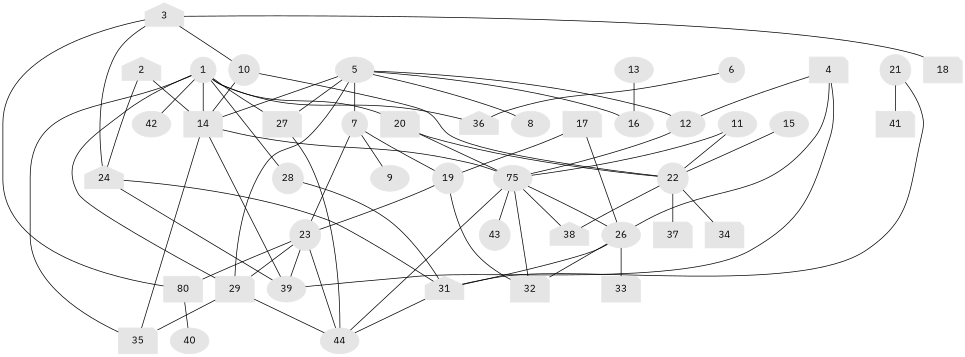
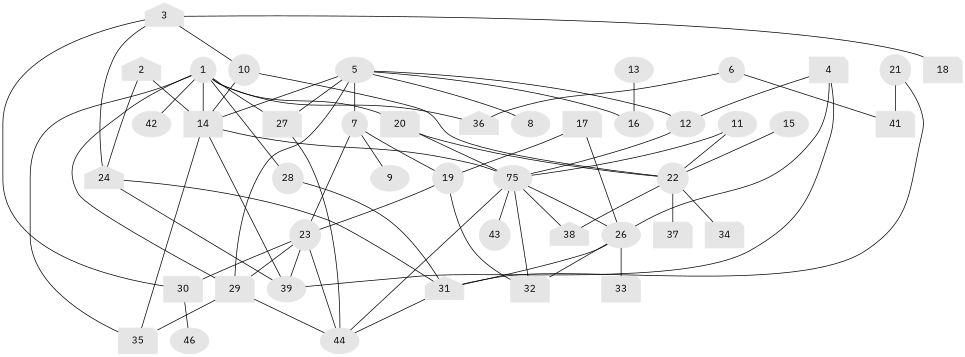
none -> (810, 96)
(183, 289) -> (183, 289)
(190, 341) -> (190, 341)
